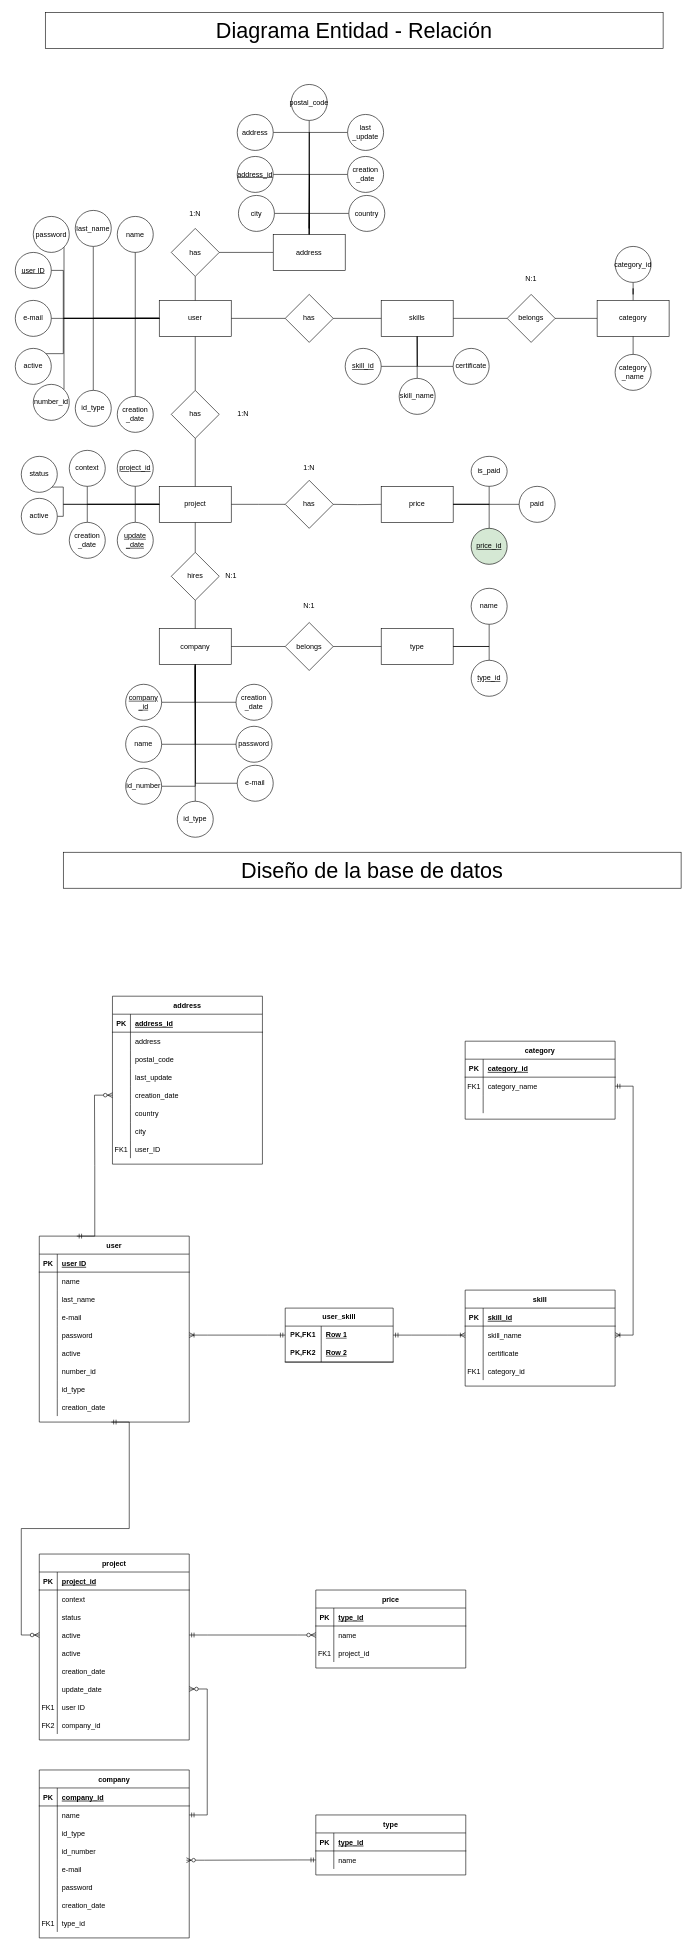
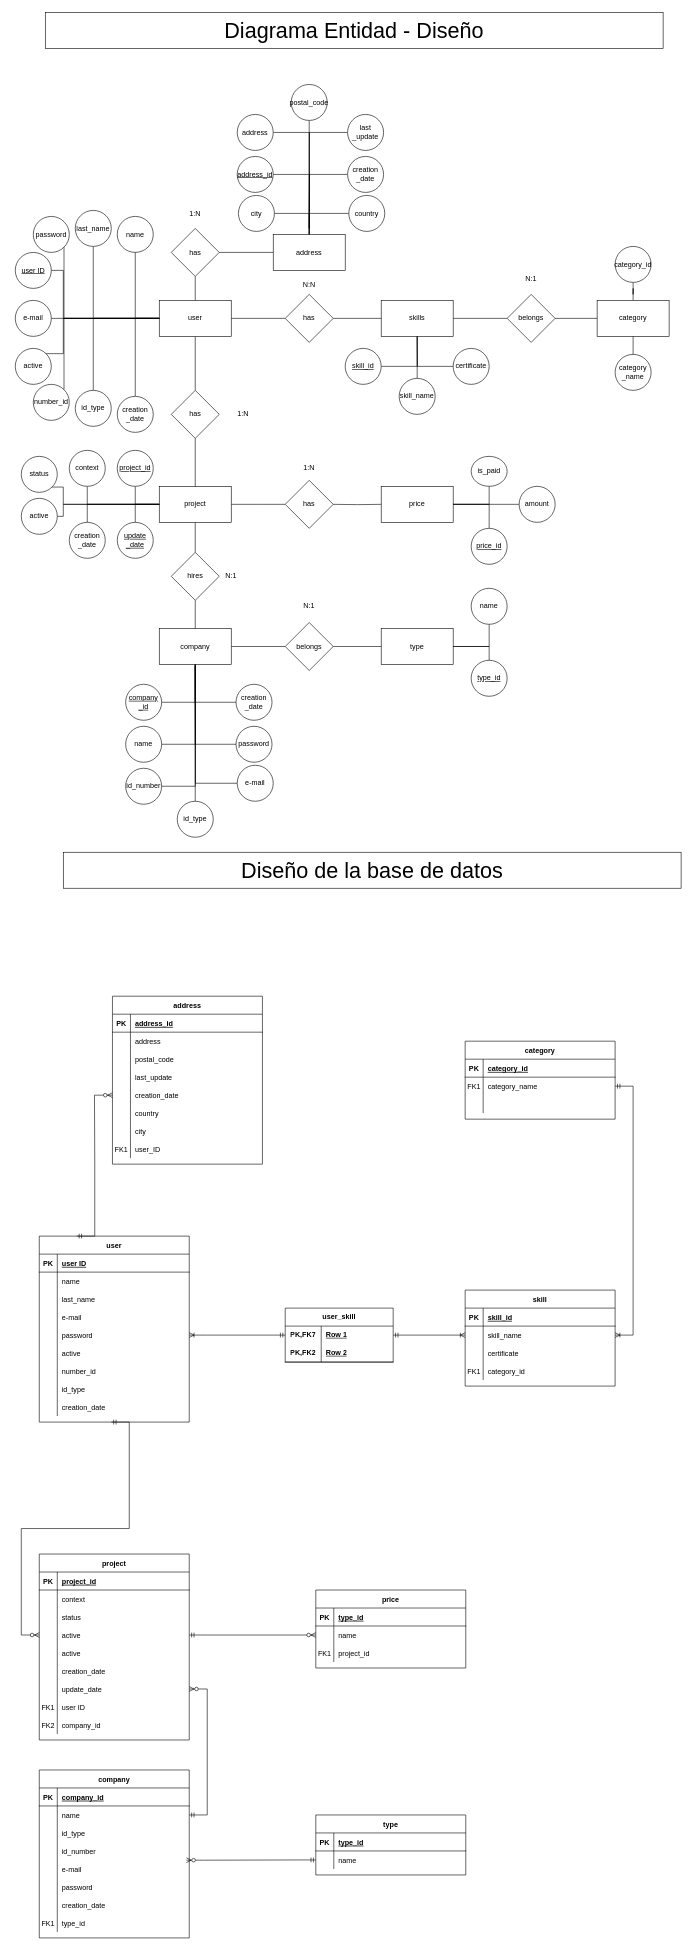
(354, 30) -> (354, 30)
none -> (309, 285)
(537, 504) -> (537, 504)
(489, 546) -> (489, 546)
(303, 1335) -> (303, 1335)
